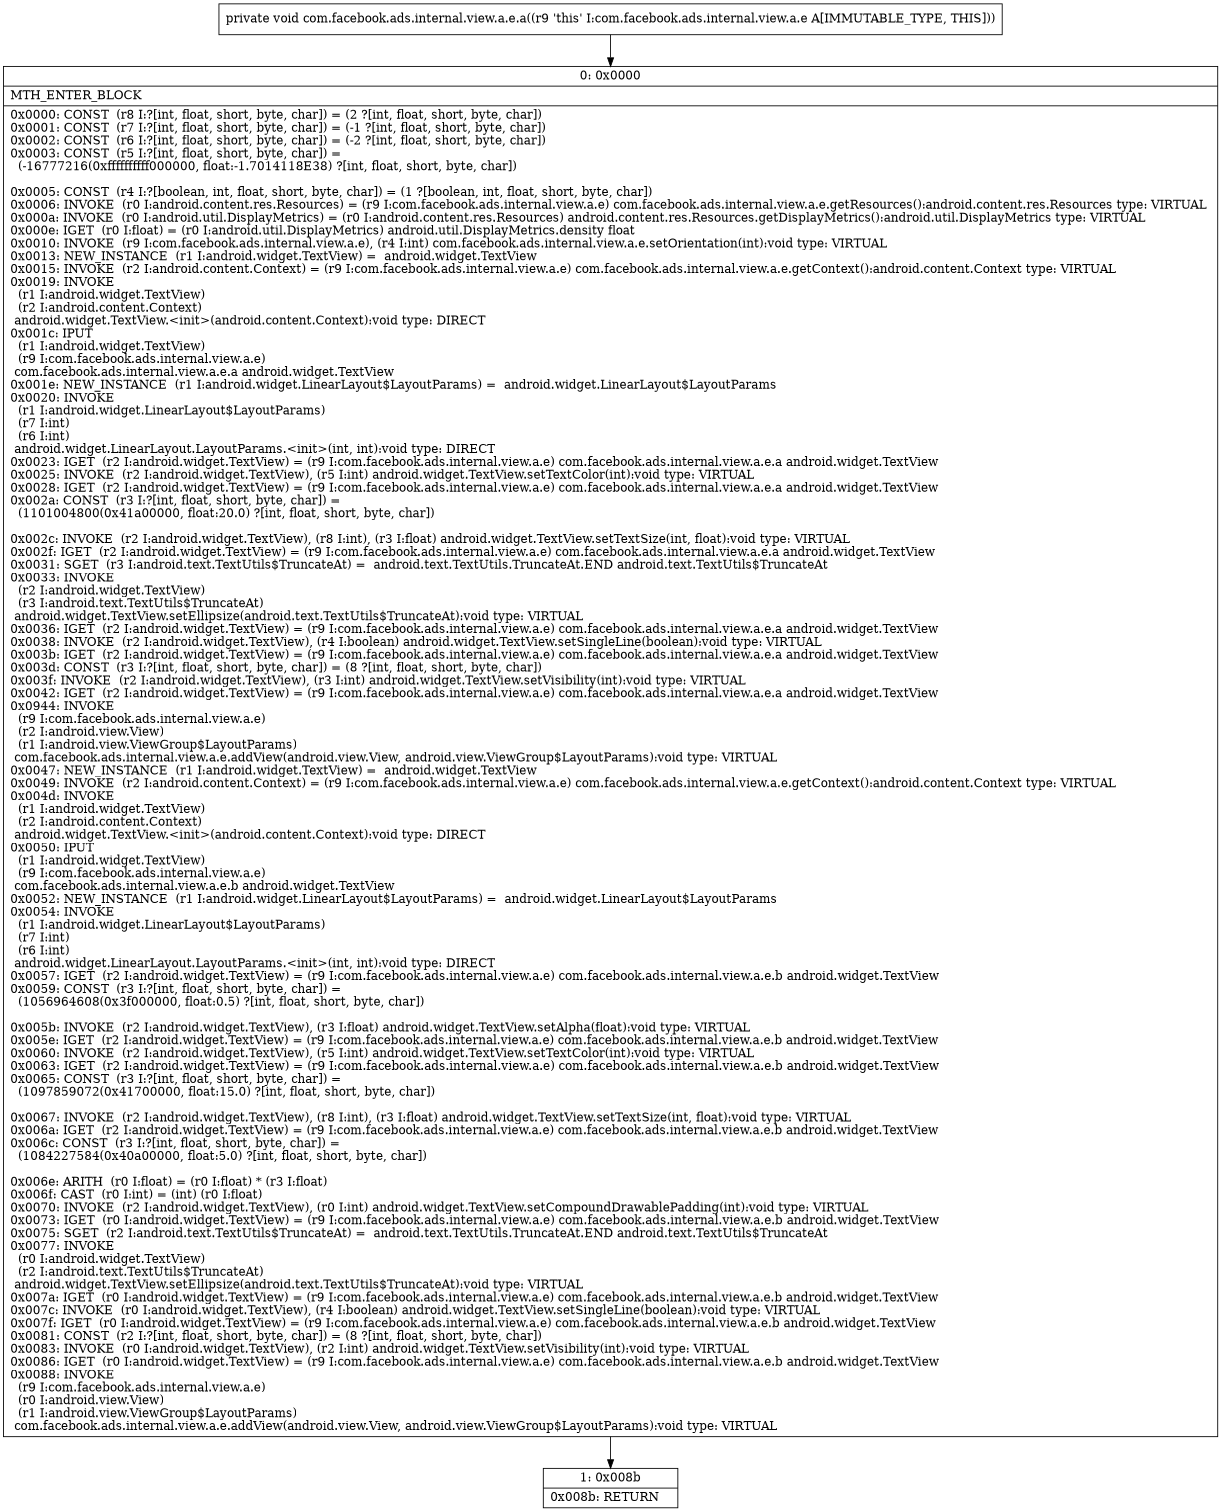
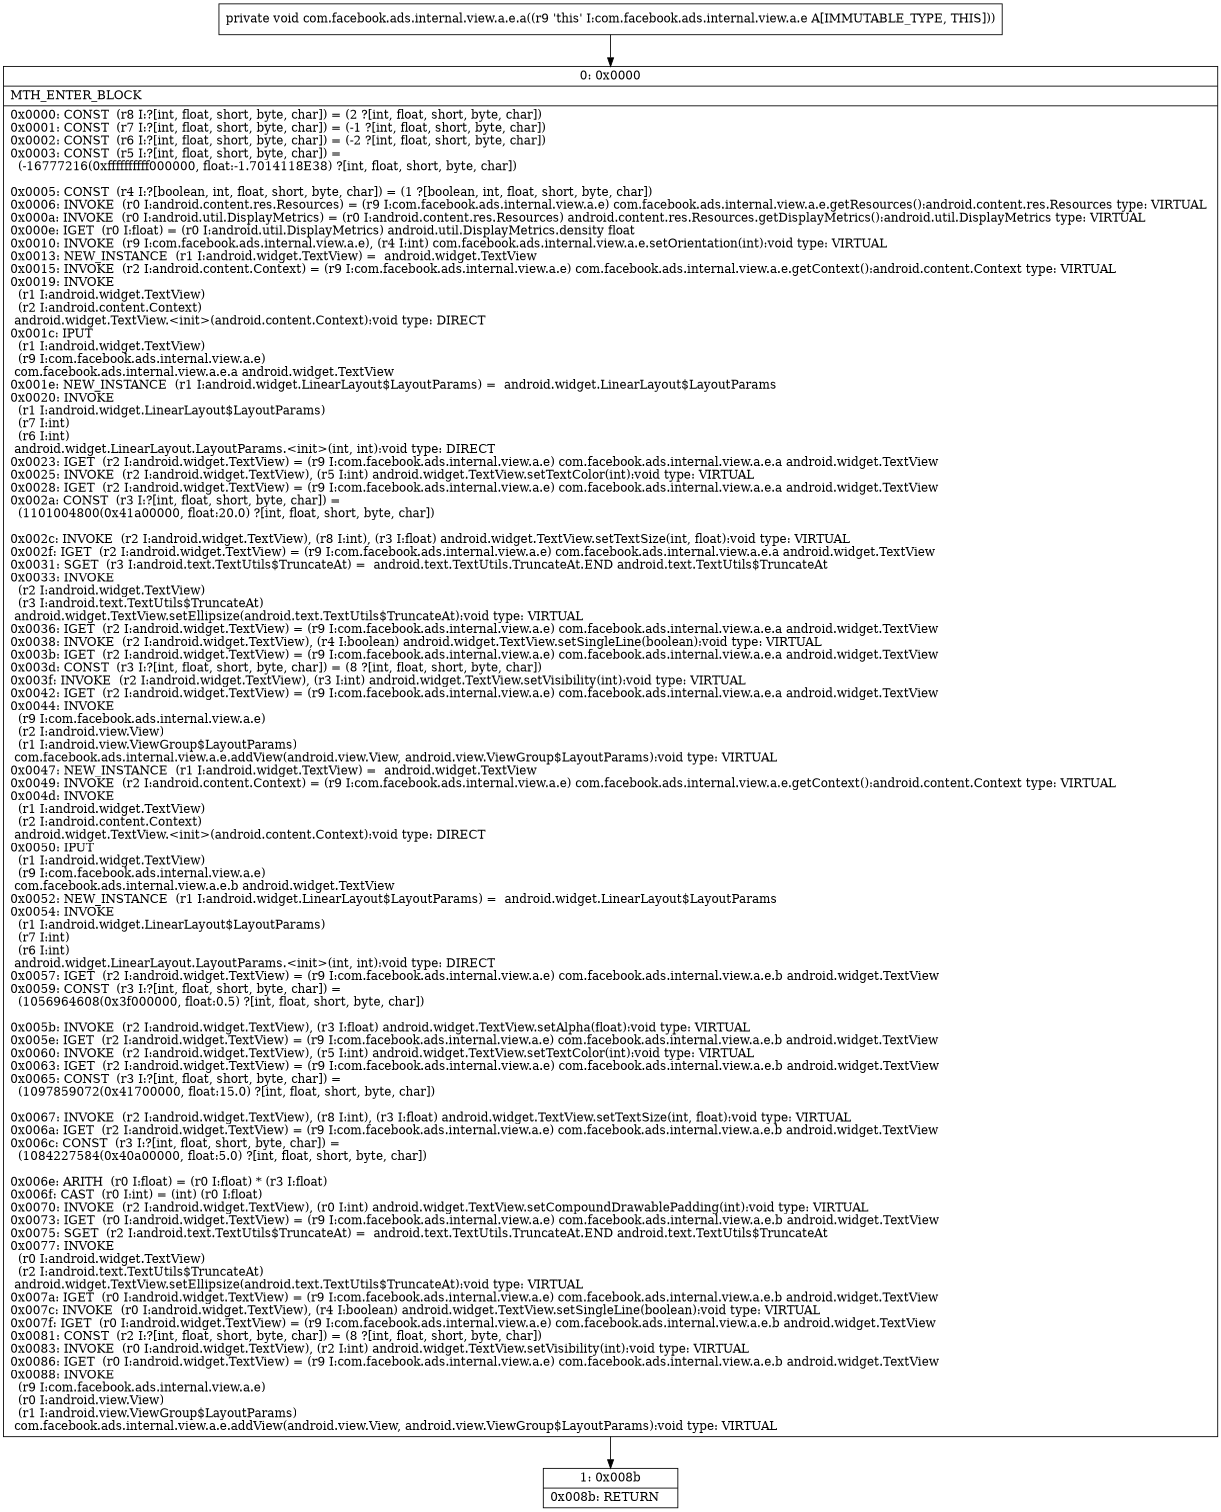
(66, 707) -> (66, 707)
